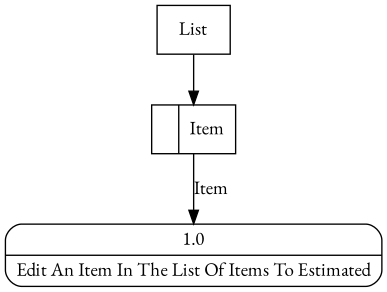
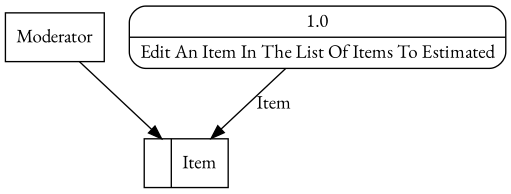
(194, 30) -> (55, 37)
(194, 182) -> (253, 99)
